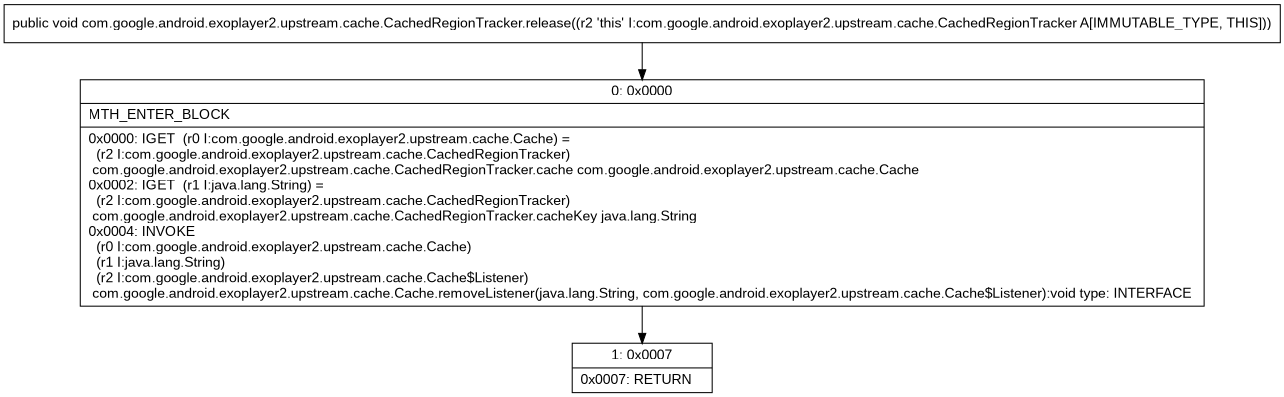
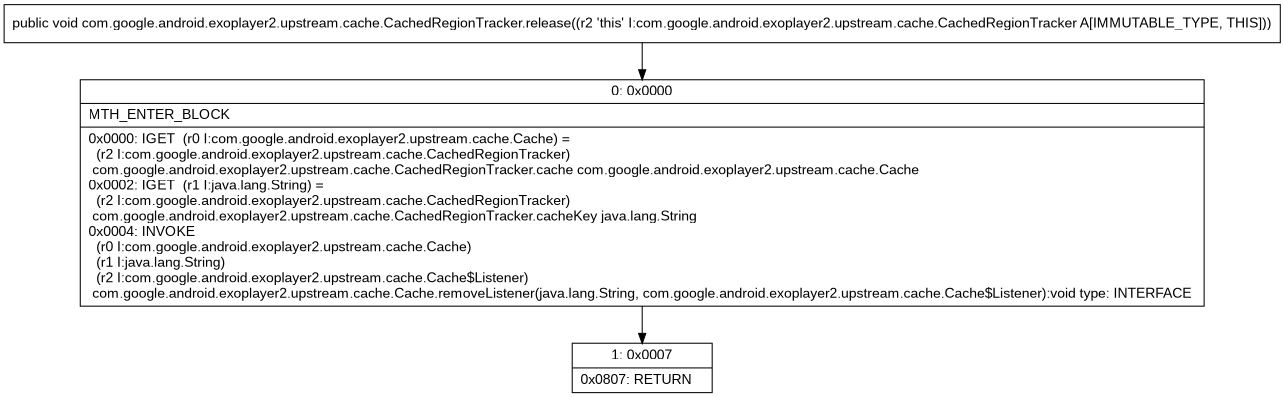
(642, 380) -> (642, 380)
